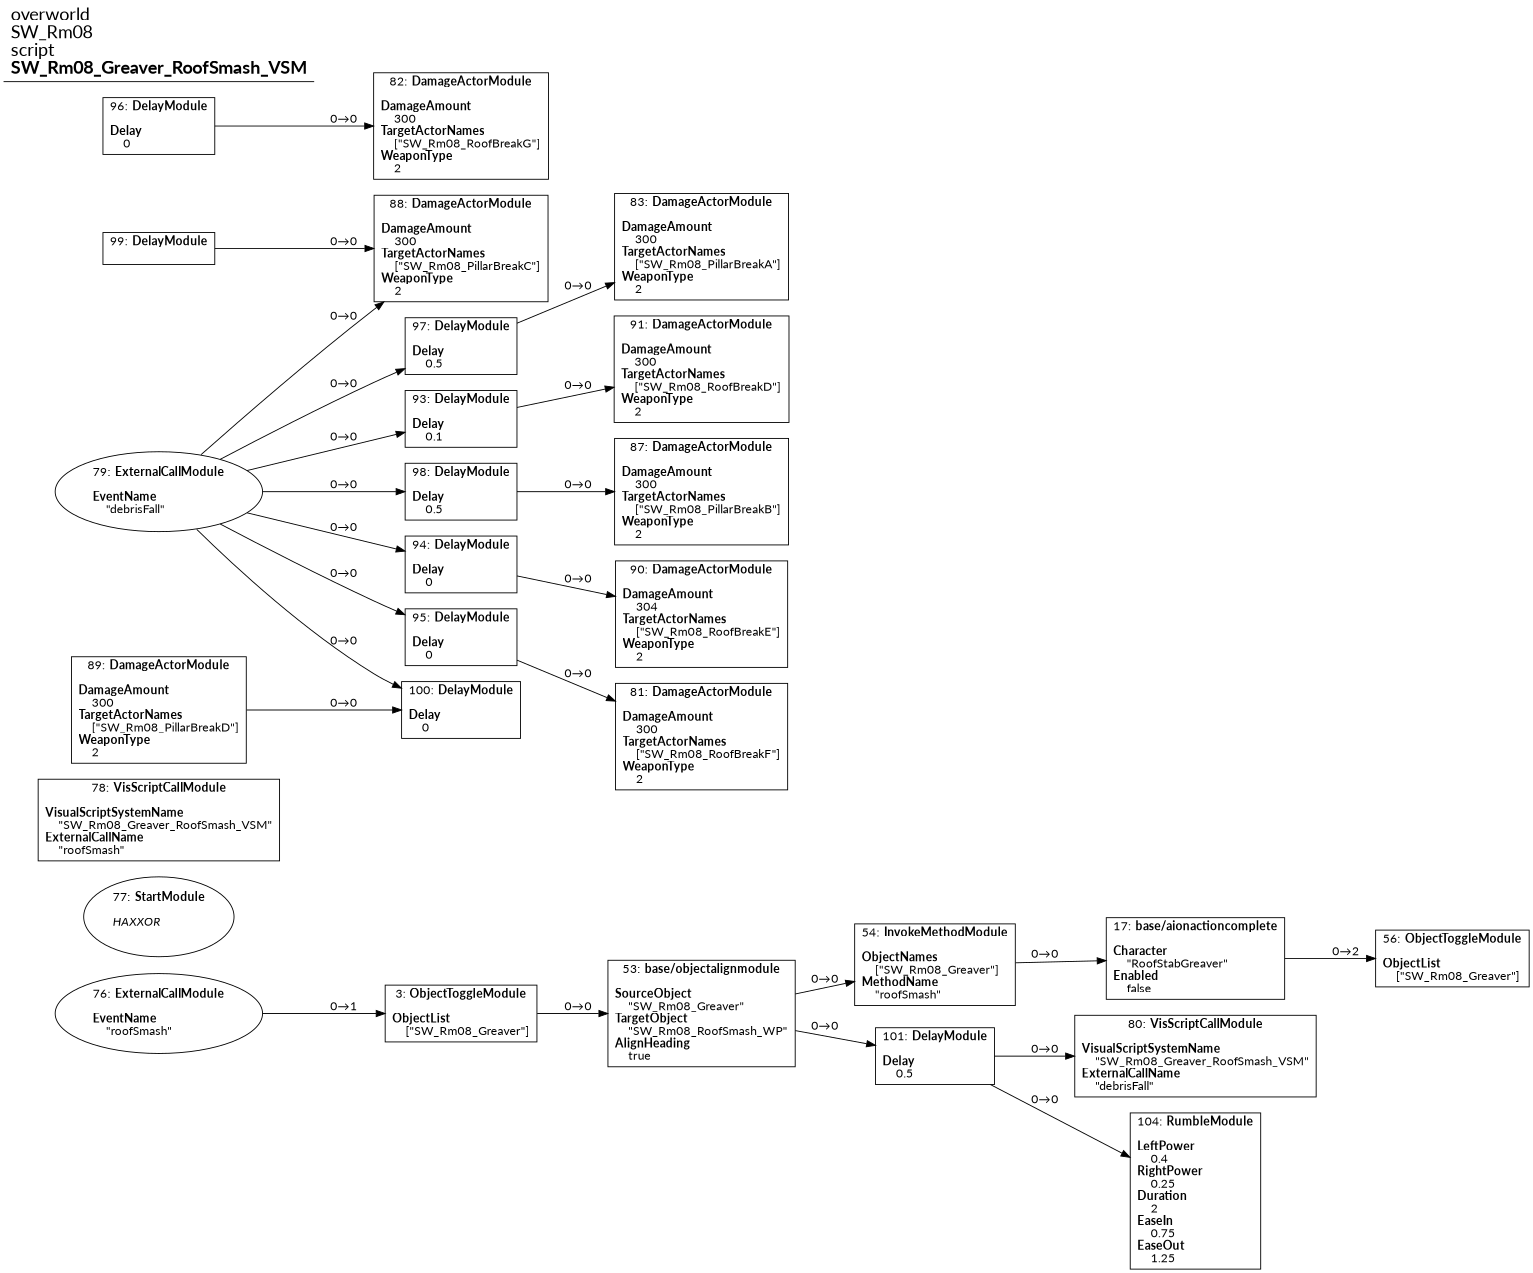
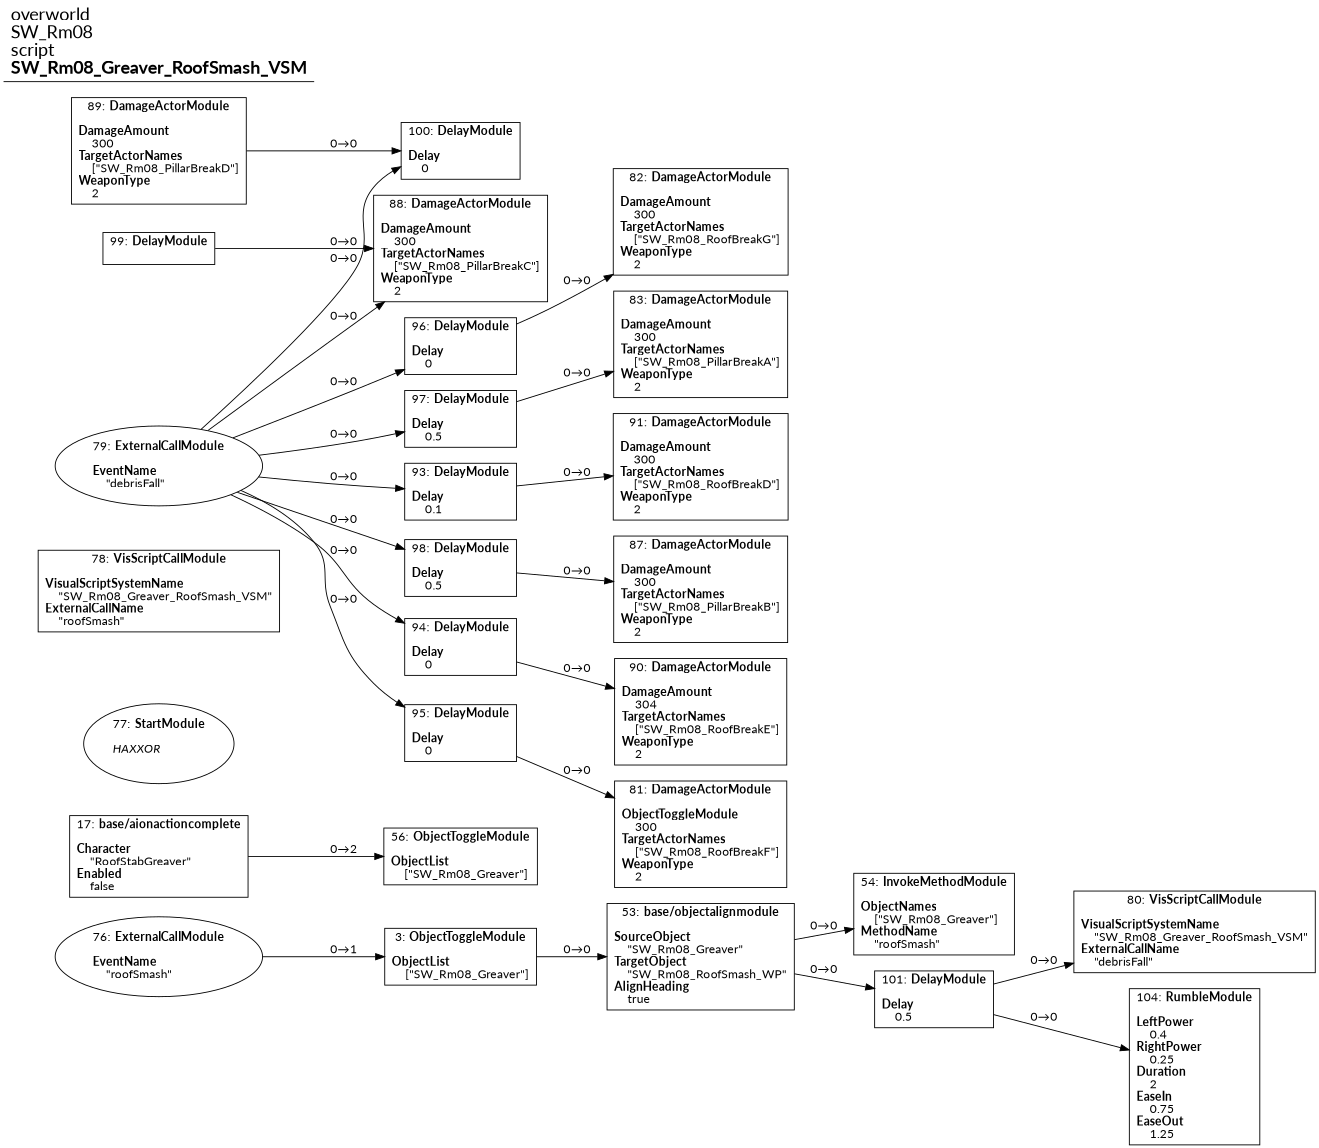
none -> (315, 406)
(668, 717) -> (680, 815)
(1056, 962) -> none
